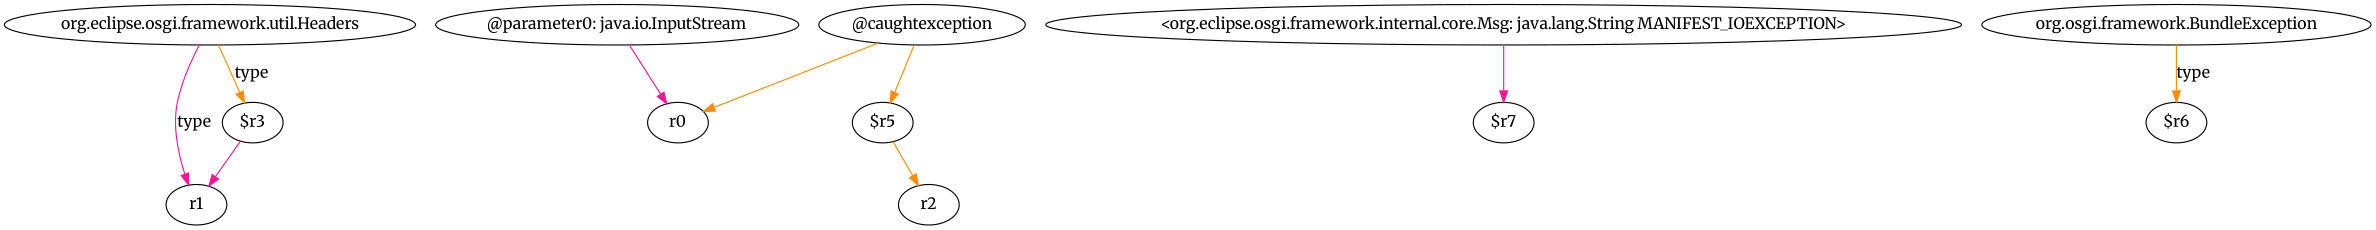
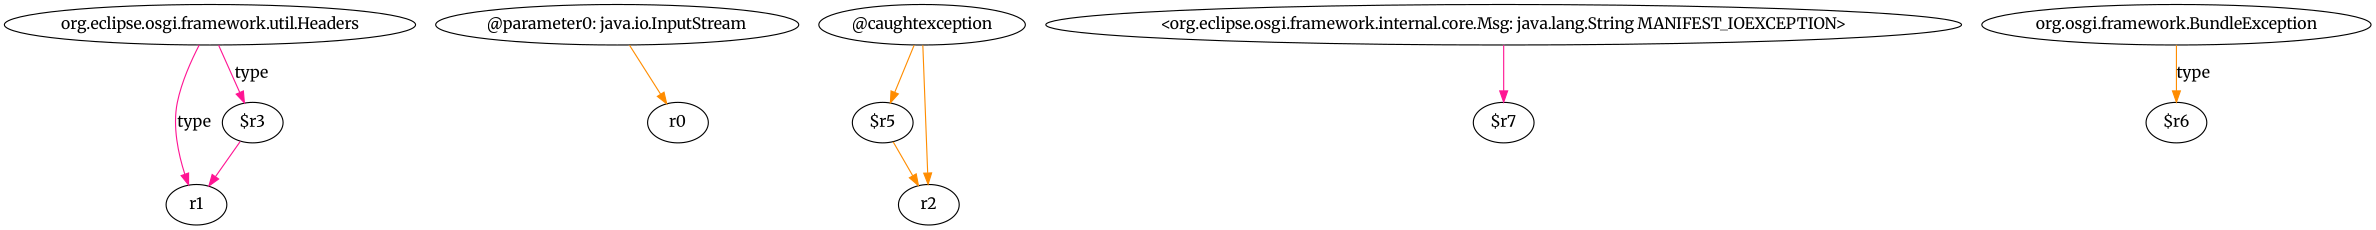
(229, 69) -> (229, 69)
(645, 70) -> (645, 70)
(796, 75) -> (925, 109)
